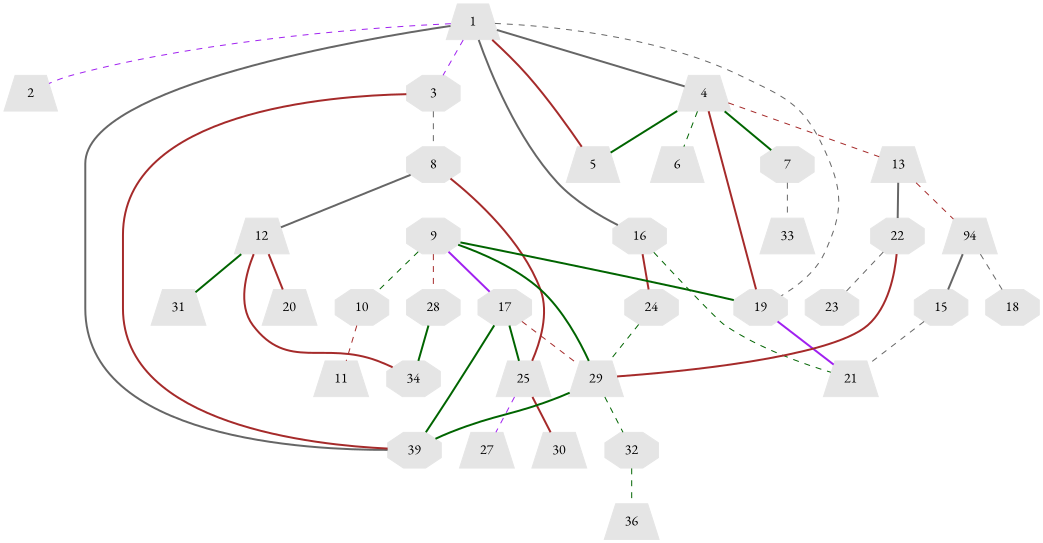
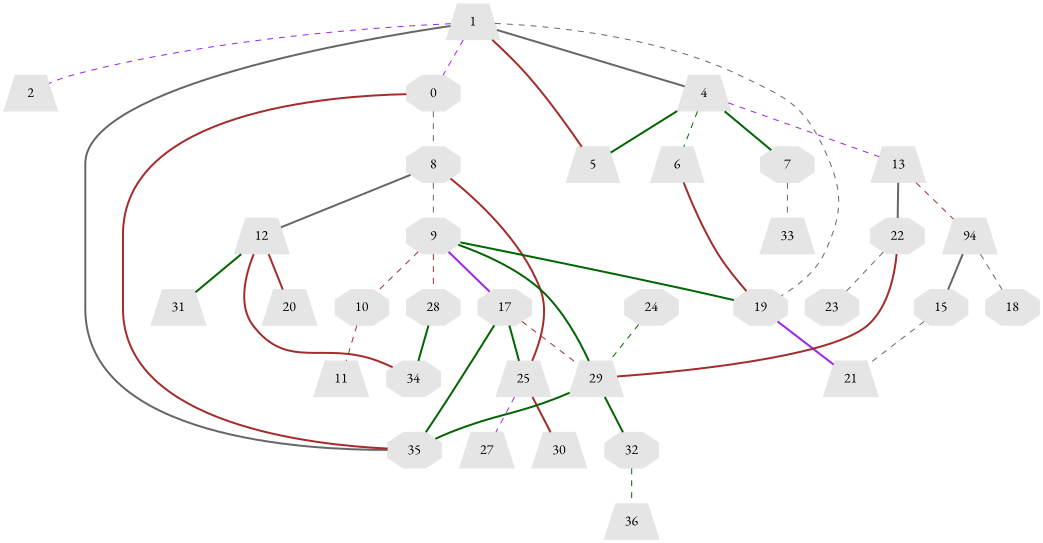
(433, 93) -> (433, 93)
(804, 130) -> (804, 130)
none -> (433, 200)
(732, 200) -> (710, 240)
(640, 236) -> none
(398, 272) -> (398, 272)
(614, 415) -> (614, 415)
(415, 450) -> (415, 450)
